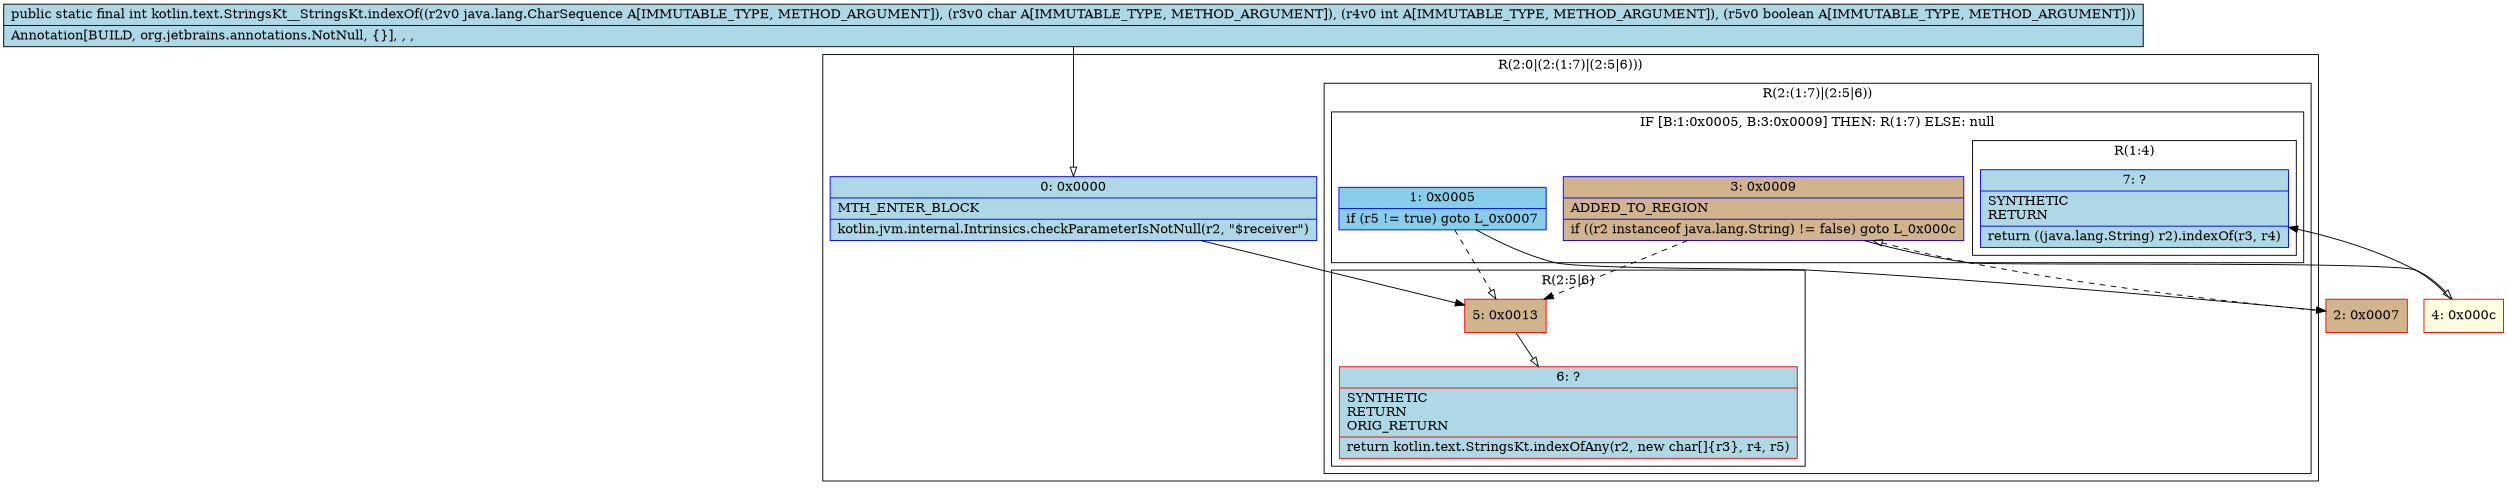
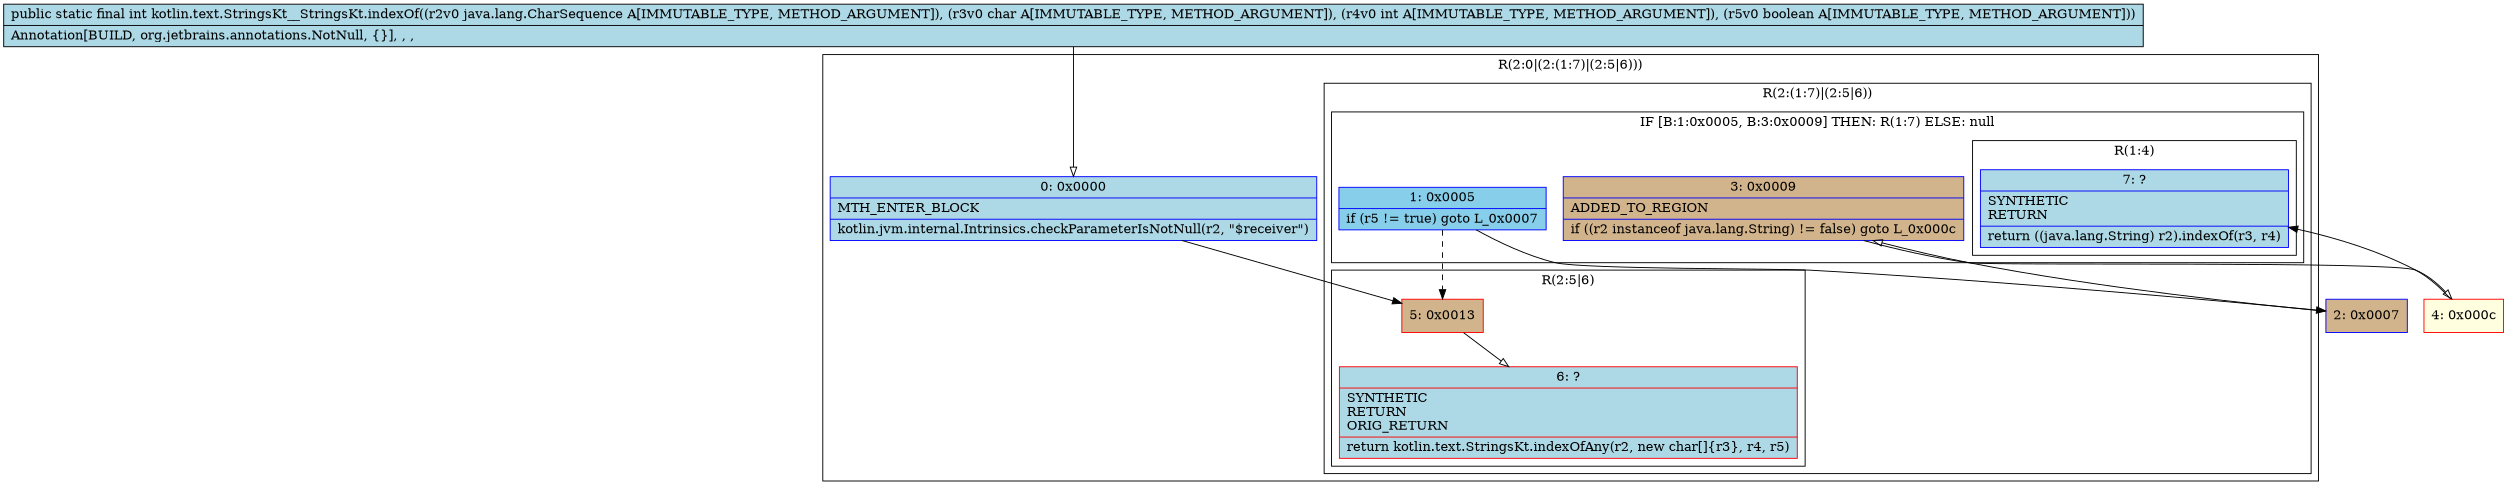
(1470, 256) -> (1443, 257)
(1600, 276) -> none
(2103, 285) -> (2103, 285)
(2367, 316) -> (2367, 316)
